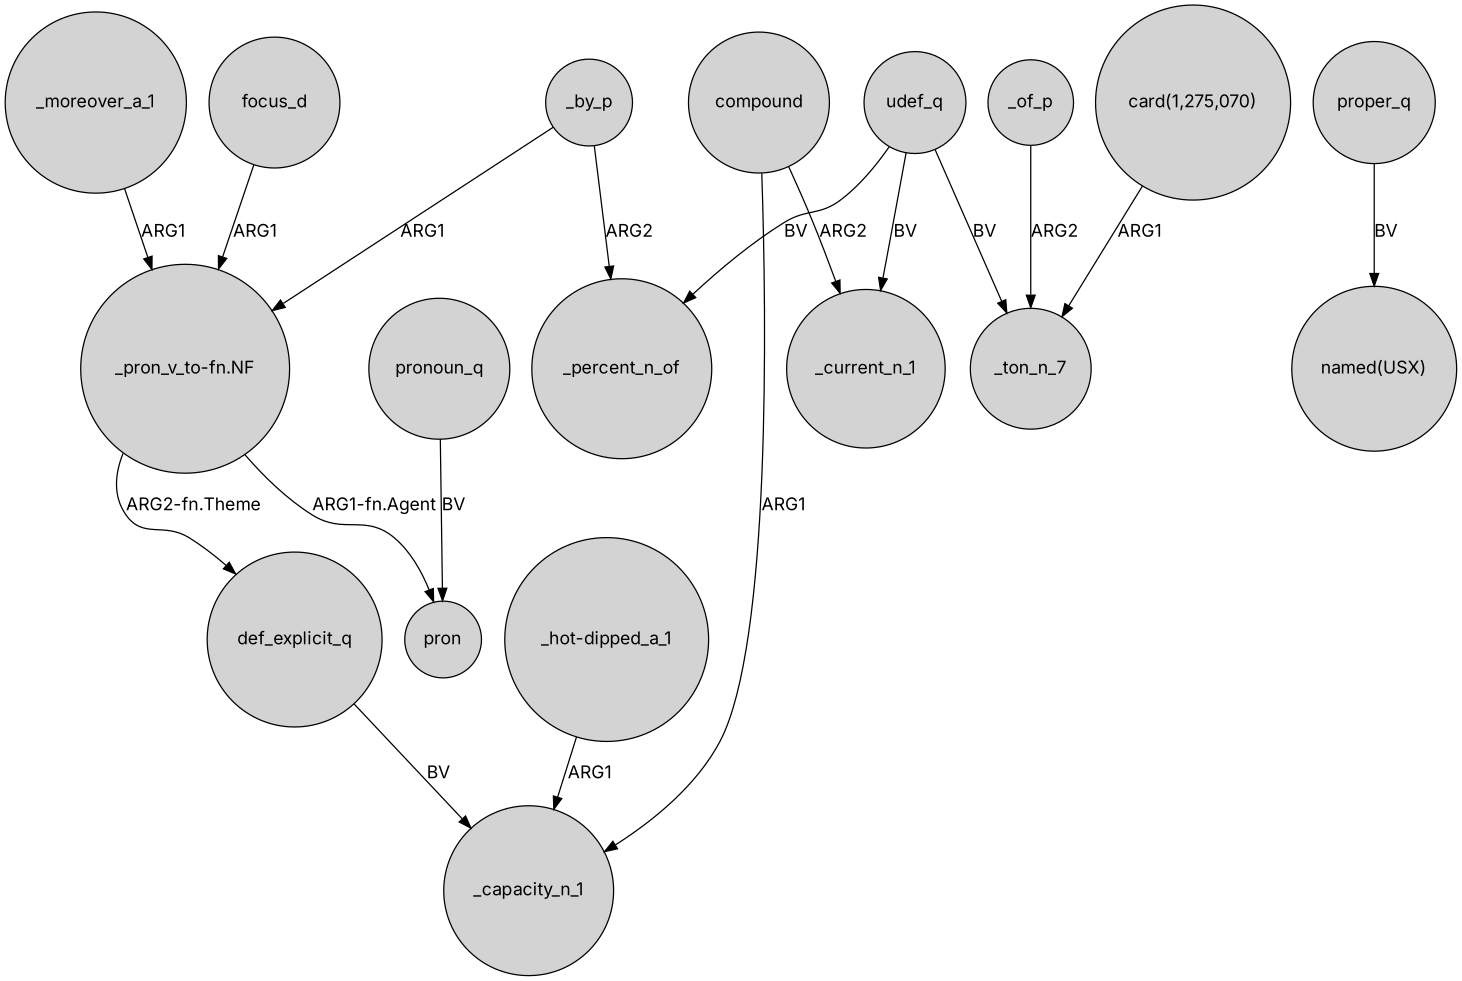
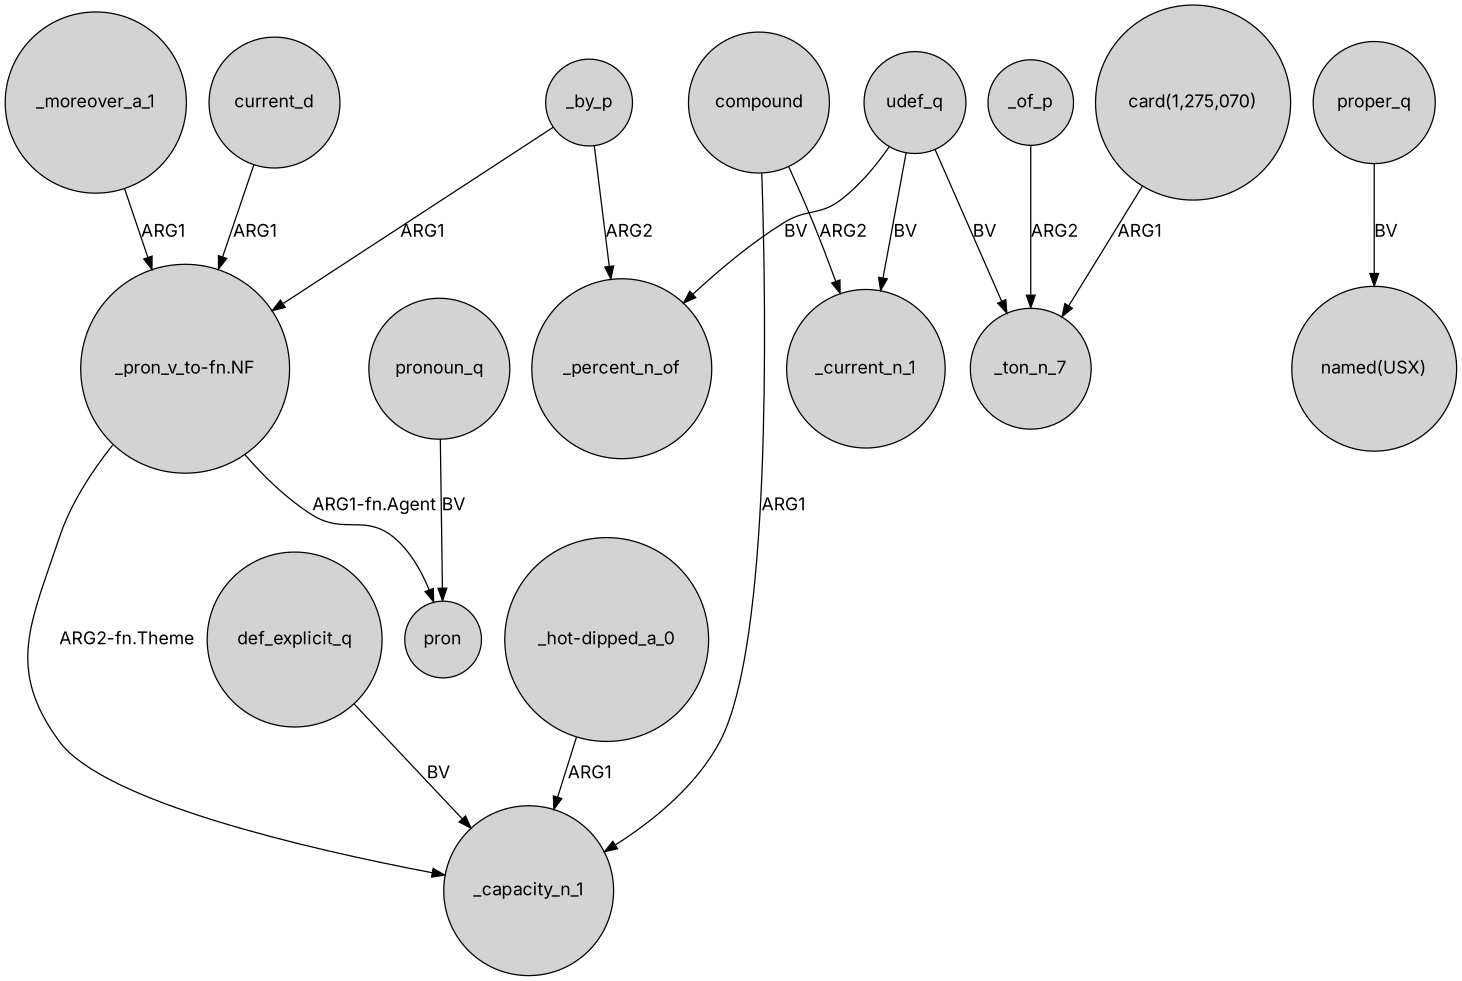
(274, 103) -> (274, 103)
(147, 529) -> (88, 767)
(607, 640) -> (607, 640)
